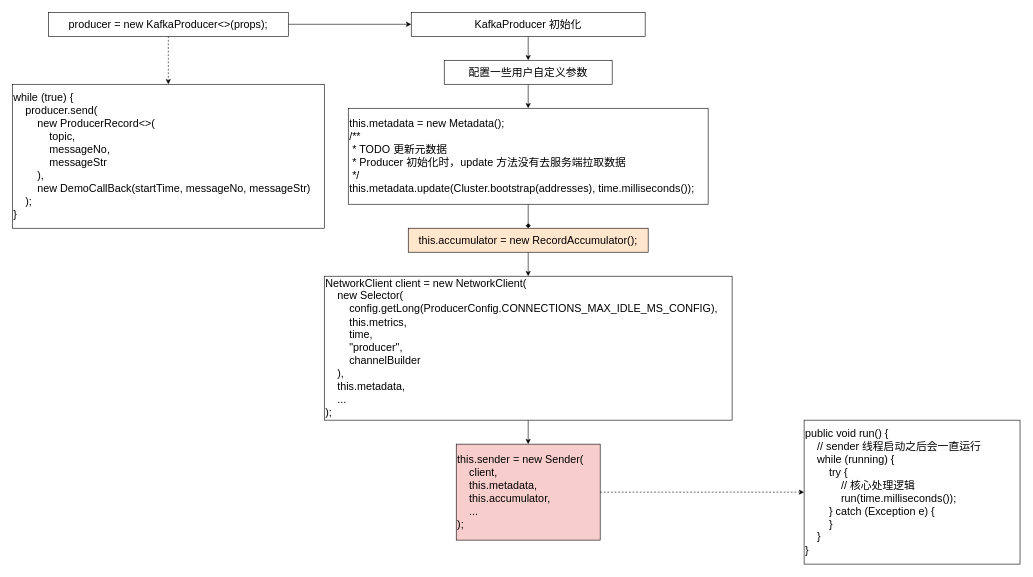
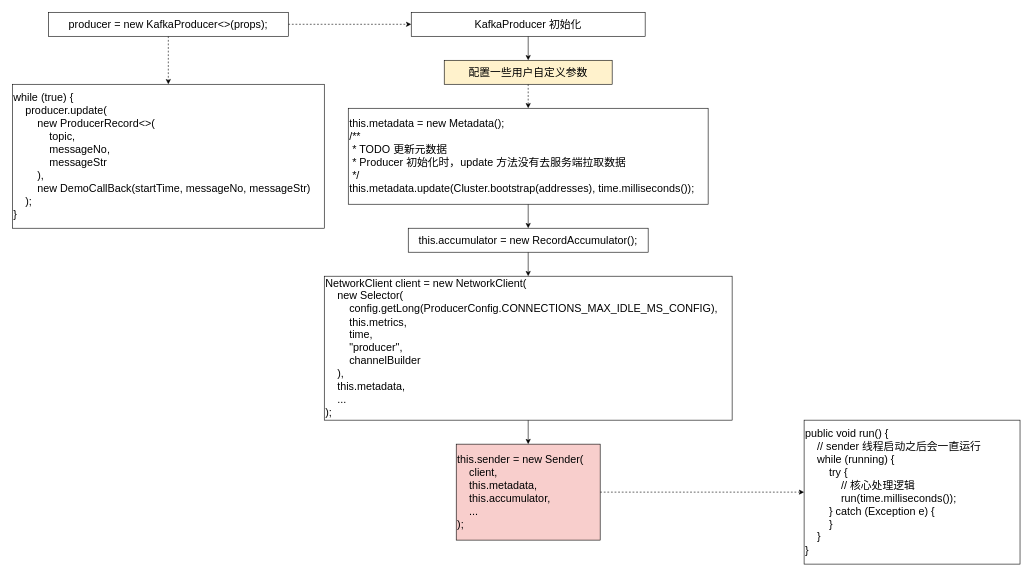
(347, 24) -> (347, 24)
(528, 72) -> (528, 72)
(528, 93) -> (528, 93)
(107, 156) -> (107, 156)
(528, 222) -> (528, 222)
(528, 240) -> (528, 240)
